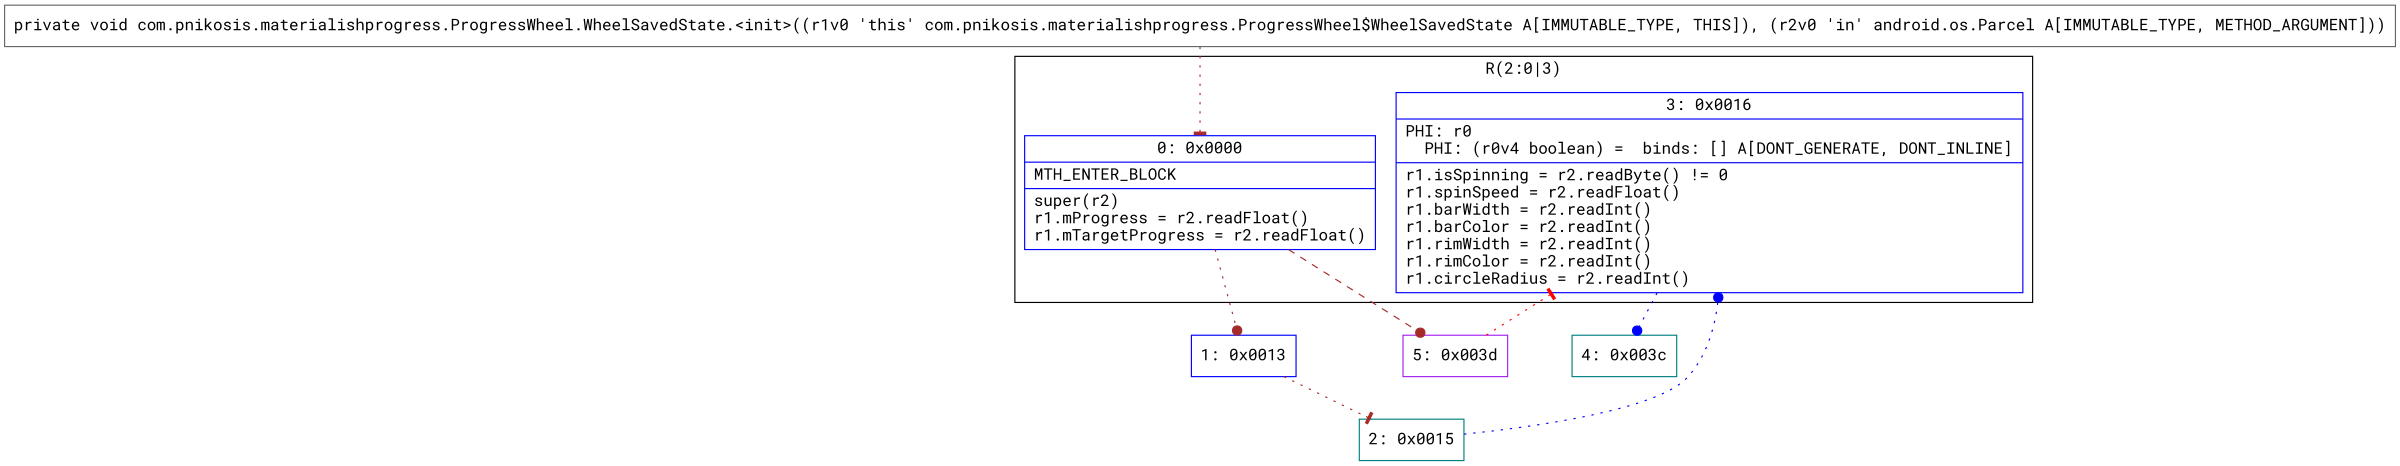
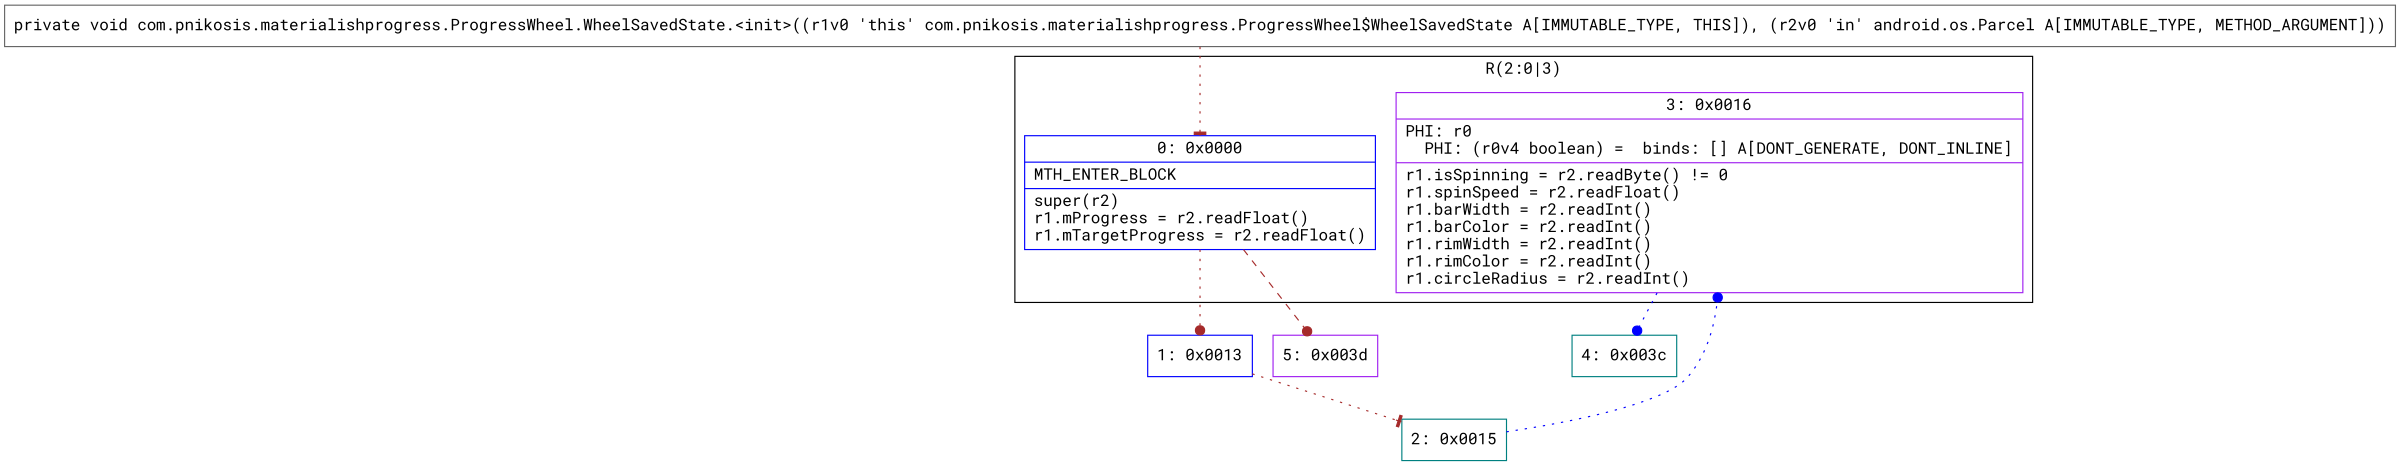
(1709, 193) -> (1709, 193)
(1517, 316) -> none
